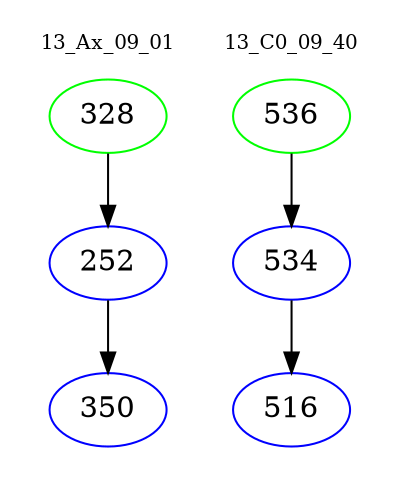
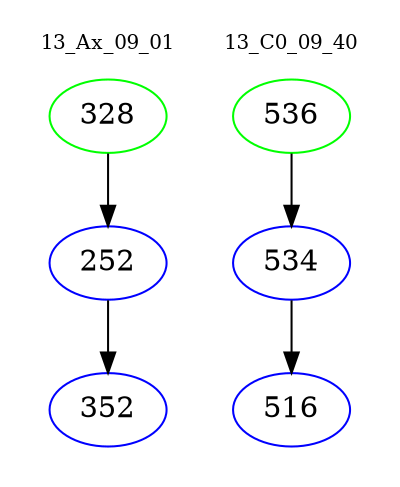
(108, 410) -> (108, 410)
